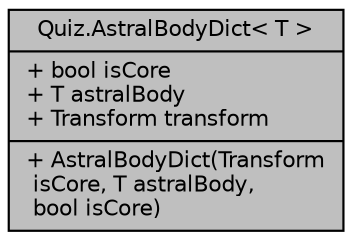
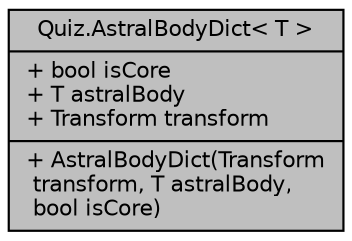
(141, 185) -> (160, 185)
